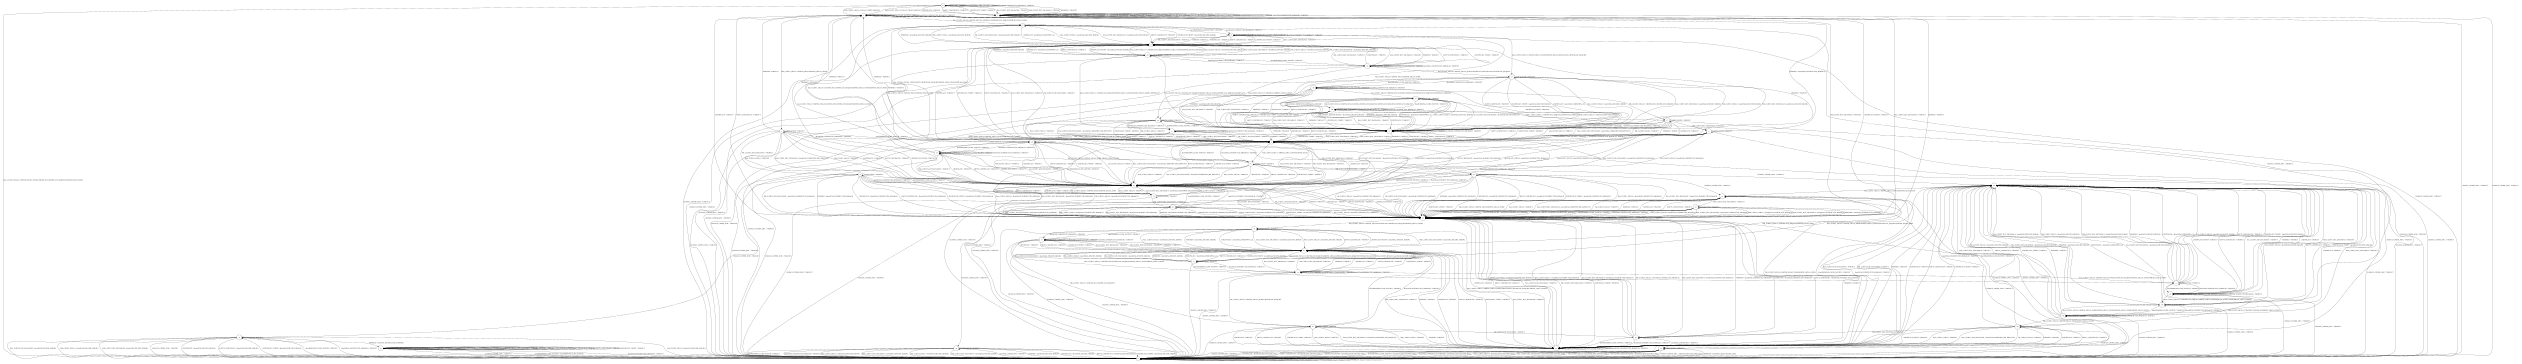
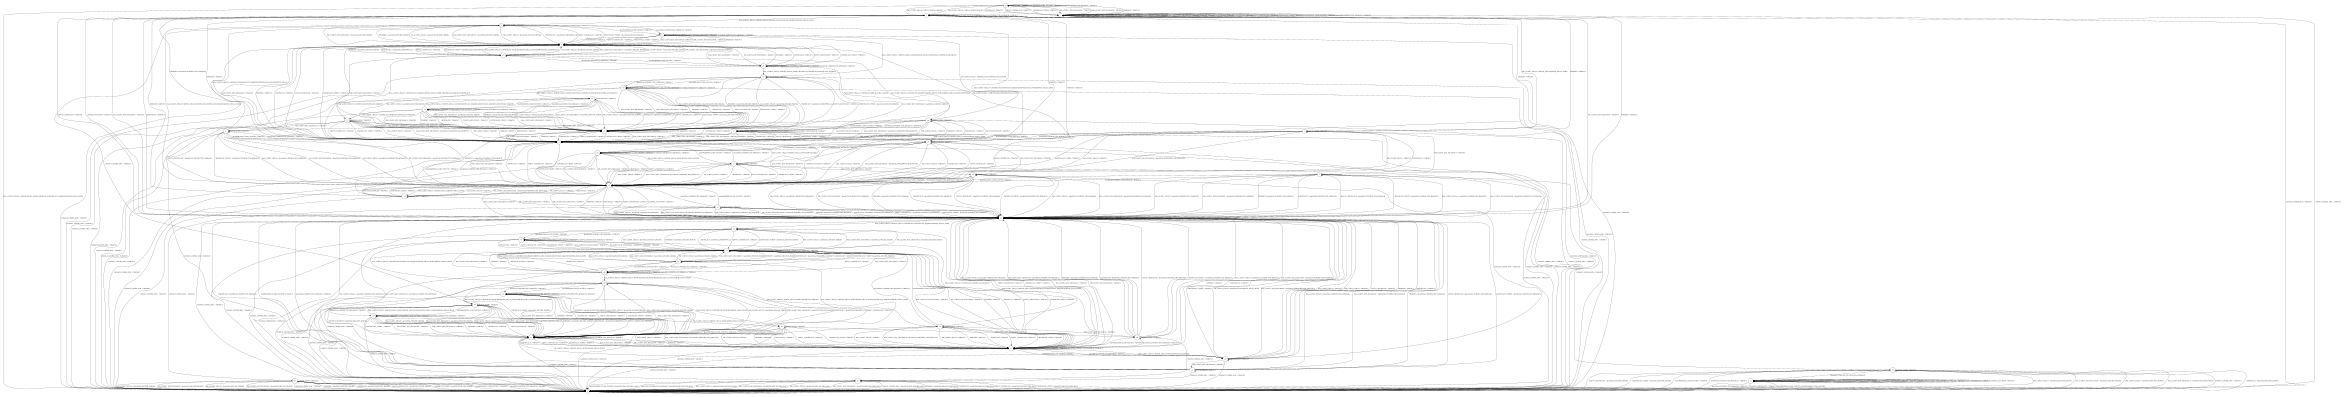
none -> (152, 31)
(929, 132) -> (214, 85)
(1622, 173) -> (1548, 353)
(1692, 231) -> none
